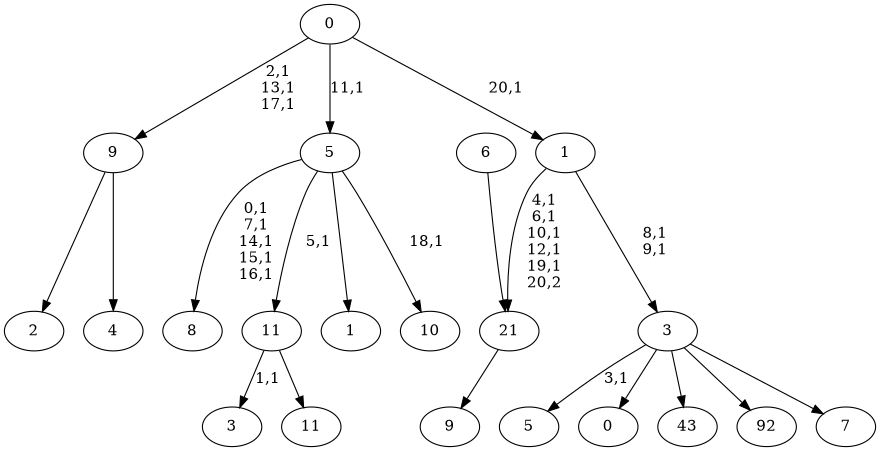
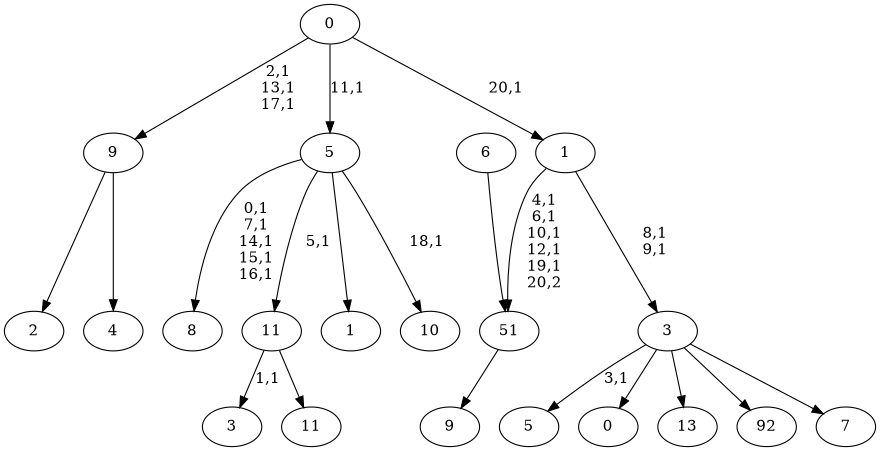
(509, 331) -> (509, 331)
(688, 427) -> (688, 427)
